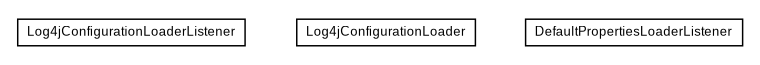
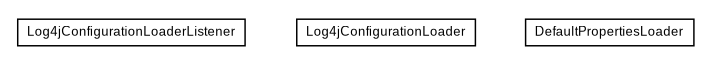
none -> (610, 32)
(633, 32) -> none
